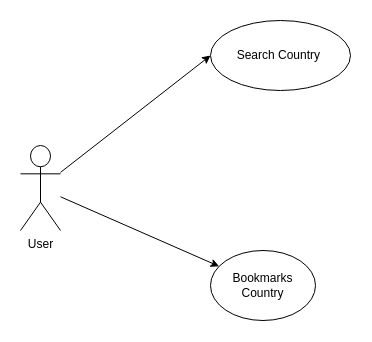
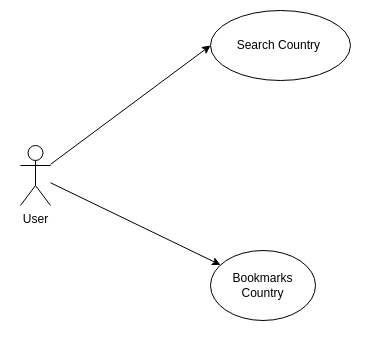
(281, 56) -> (281, 46)
(41, 188) -> (36, 176)
